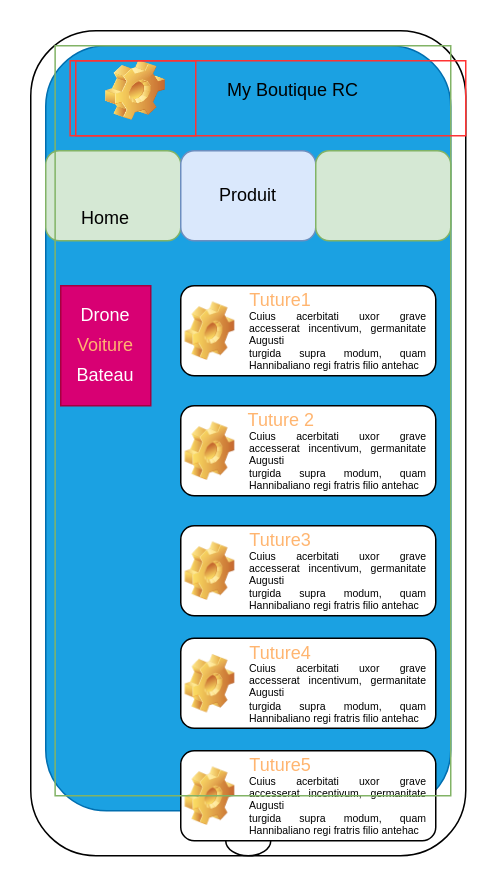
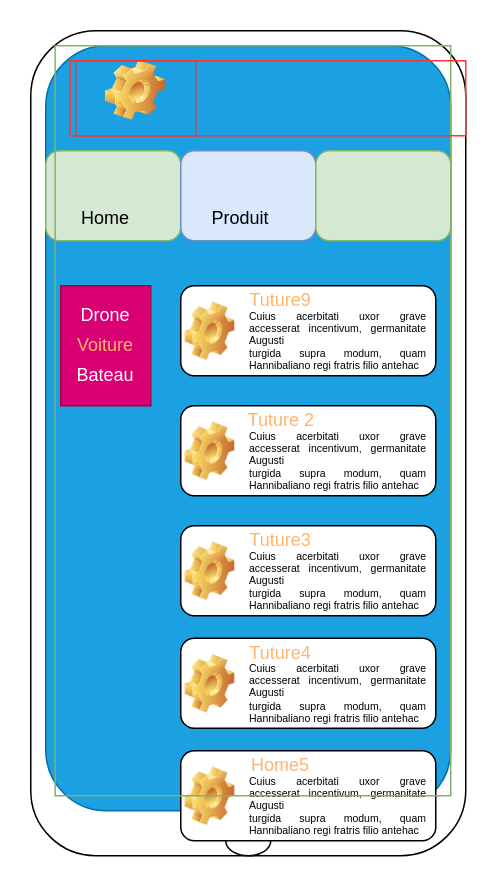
(293, 91) -> none
(248, 196) -> (241, 218)
(278, 301) -> (278, 301)
(278, 766) -> (278, 766)
